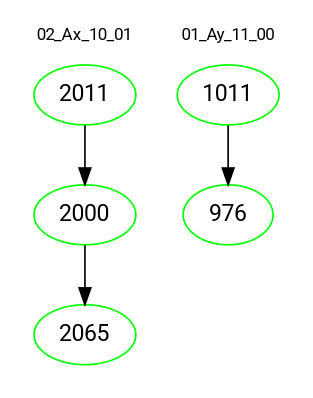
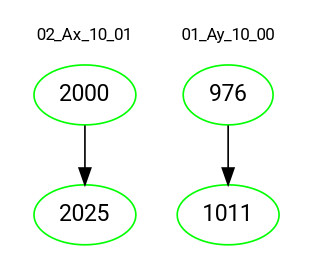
(228, 36) -> (228, 36)
(85, 95) -> none
(228, 147) -> (228, 147)
(85, 335) -> (85, 215)
